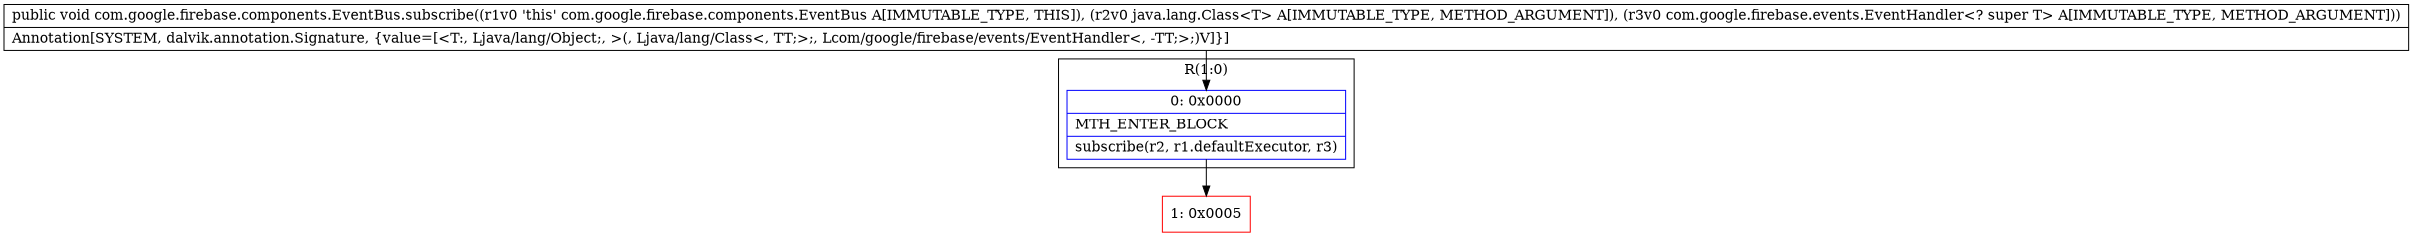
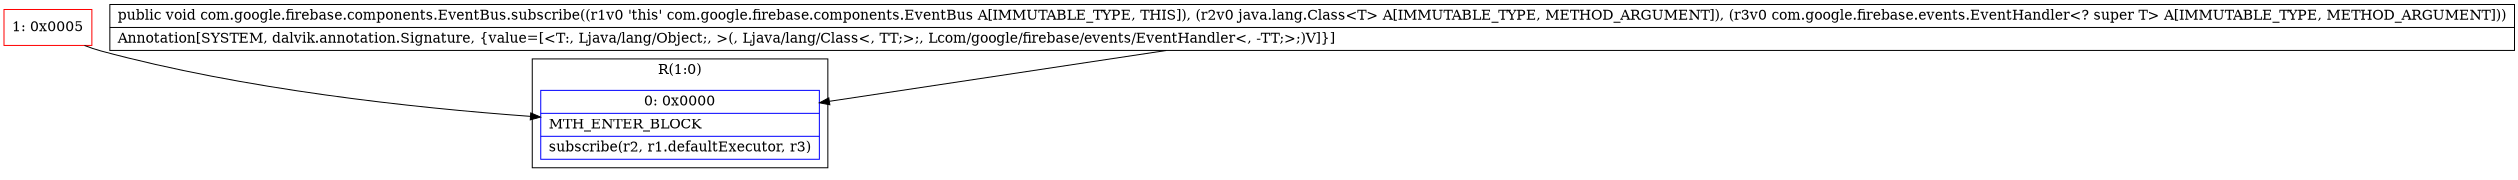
(1206, 174) -> (306, 92)
